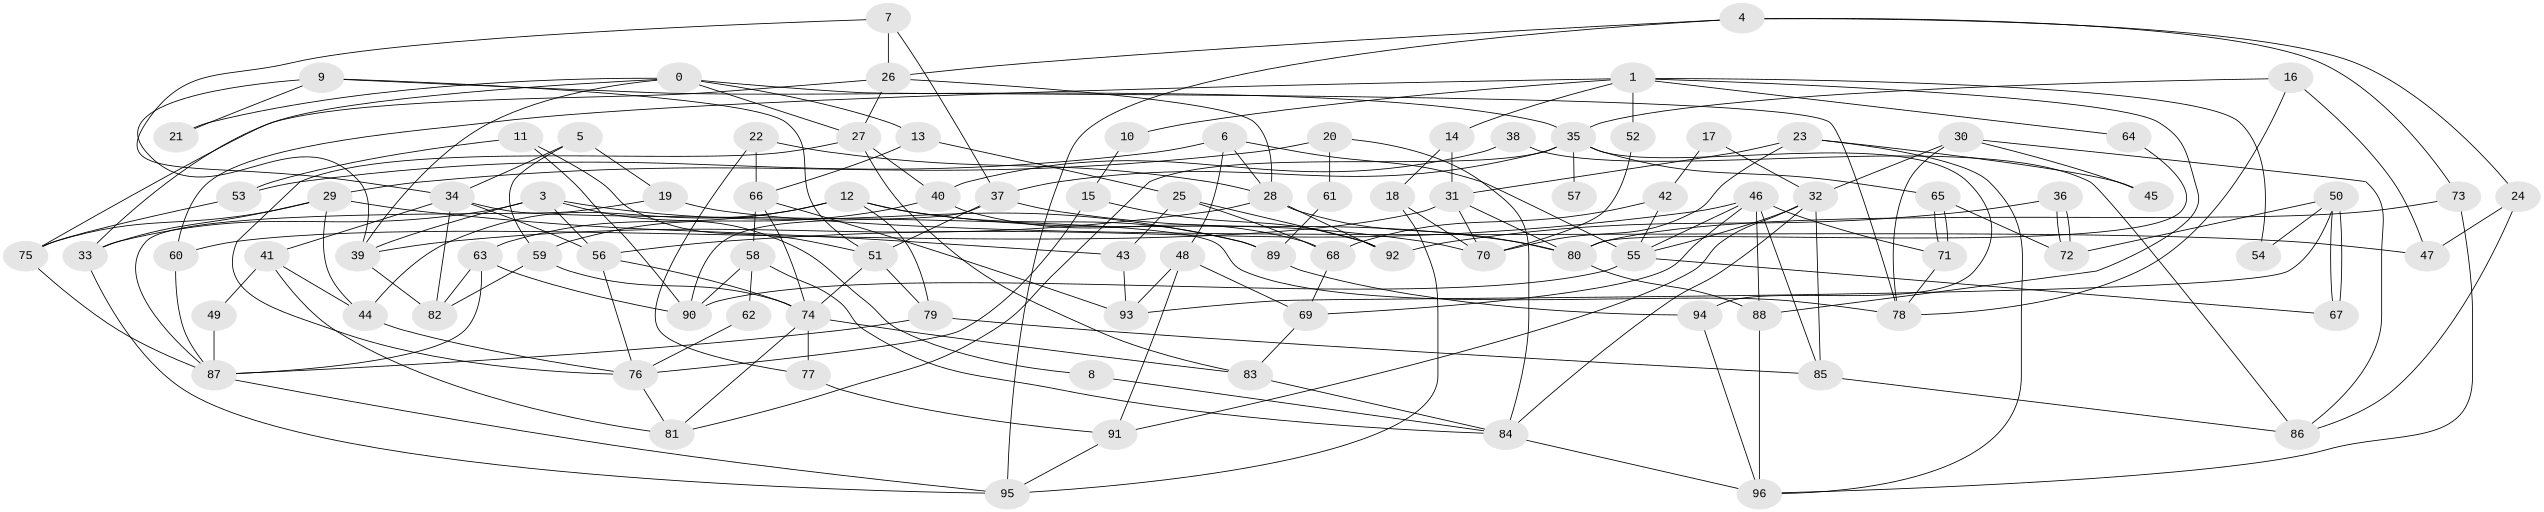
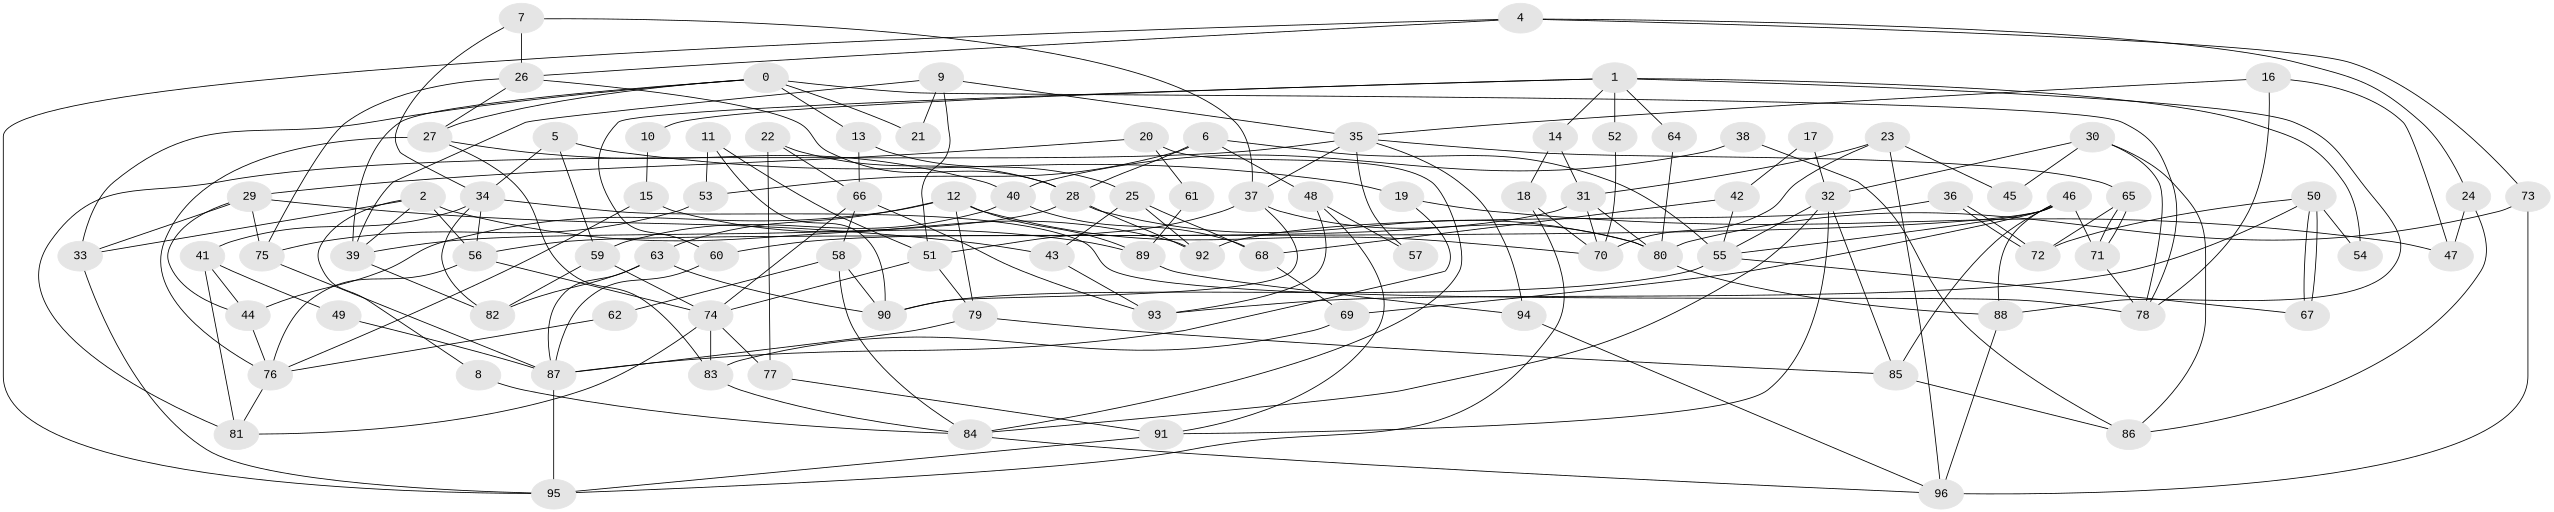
(543, 197) -> (423, 197)
(1235, 282) -> (1350, 219)
